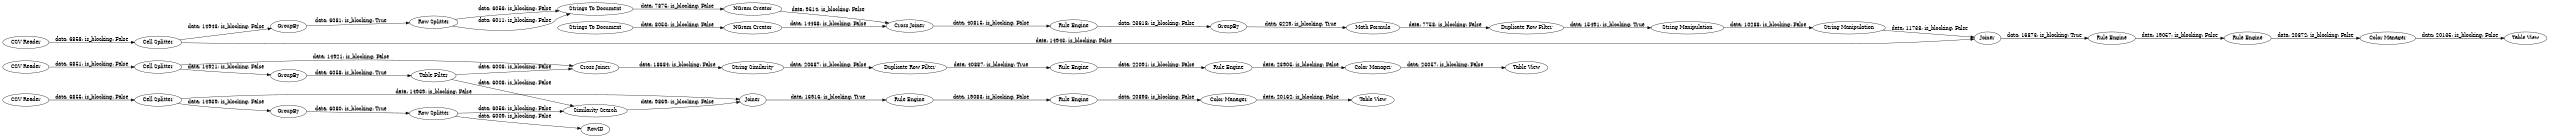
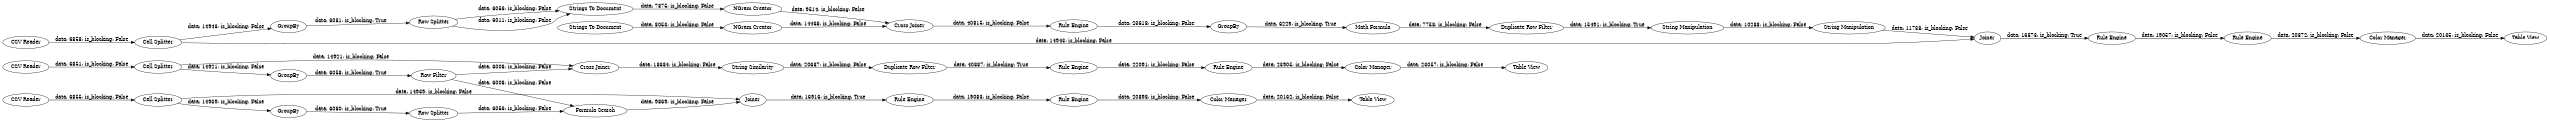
(434, 76) -> (434, 76)
(595, 111) -> (595, 111)
(595, 130) -> none
